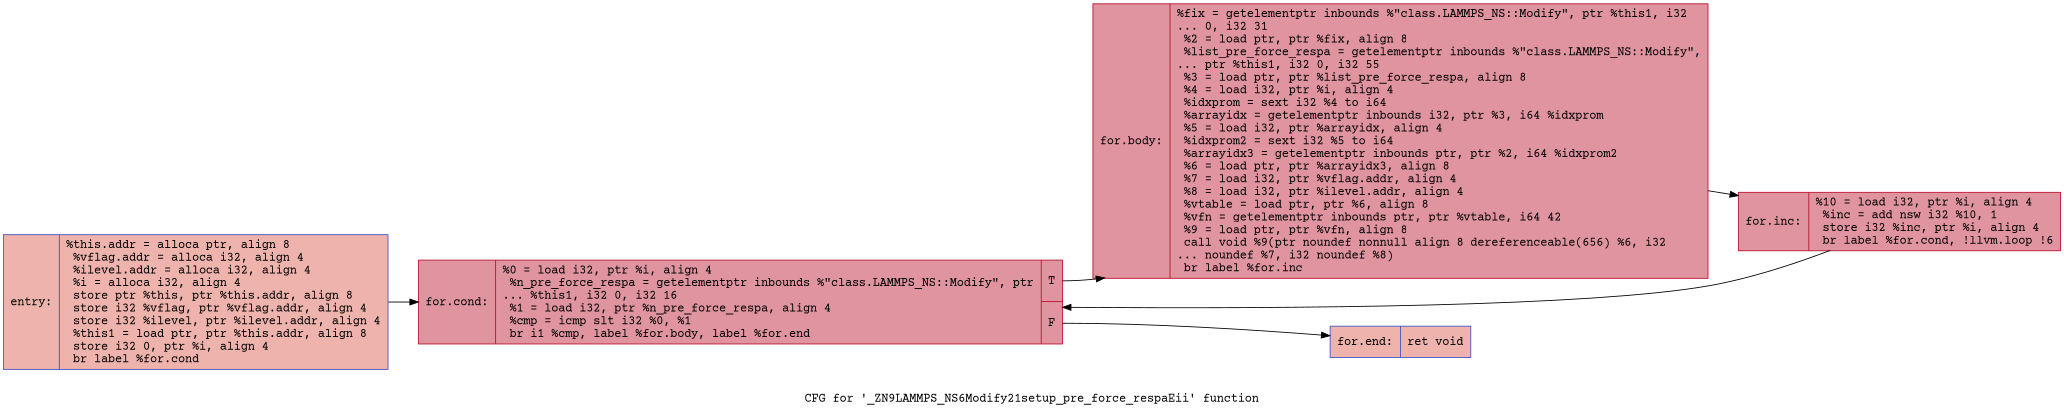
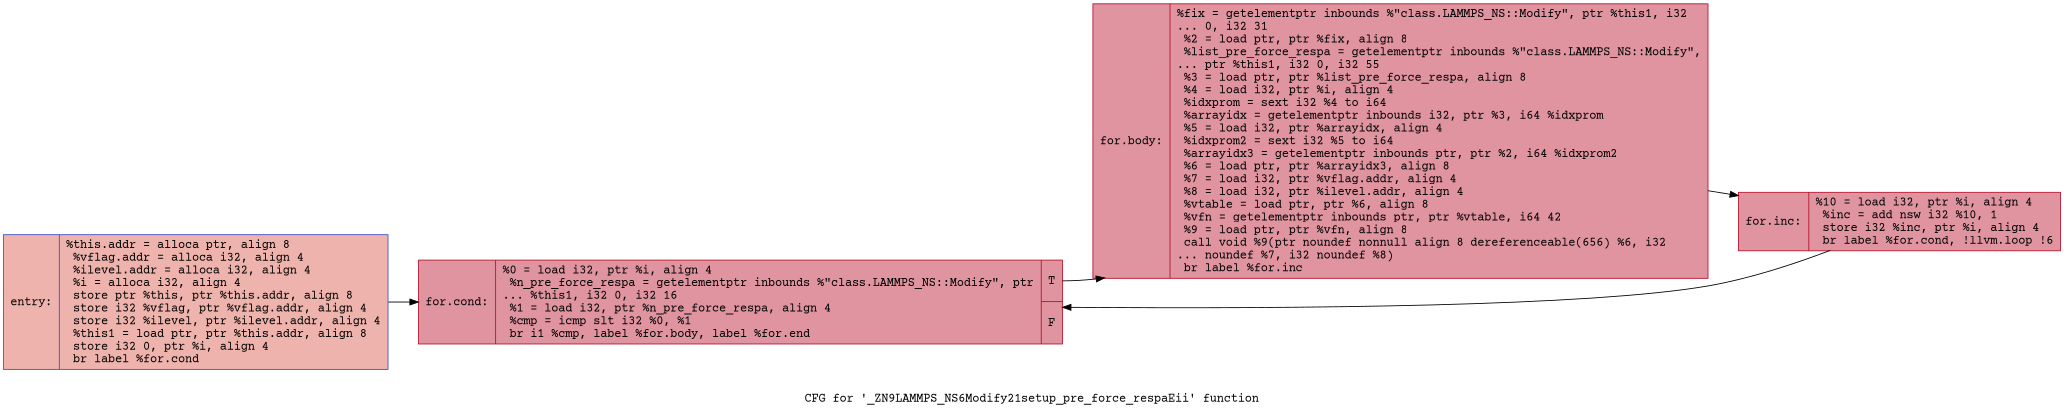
(1400, 342) -> none
